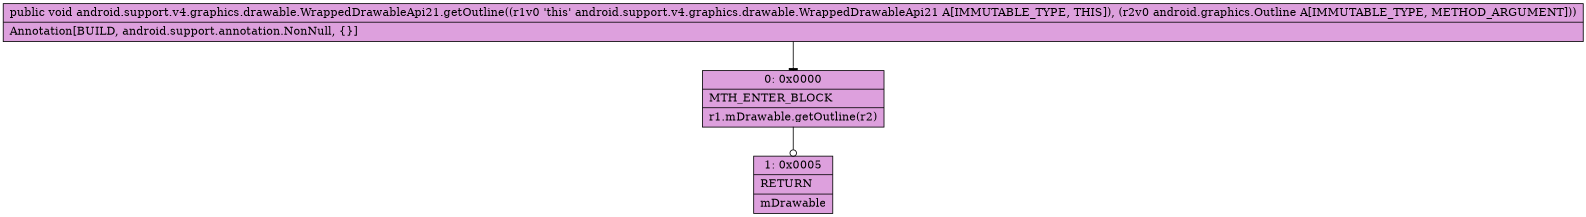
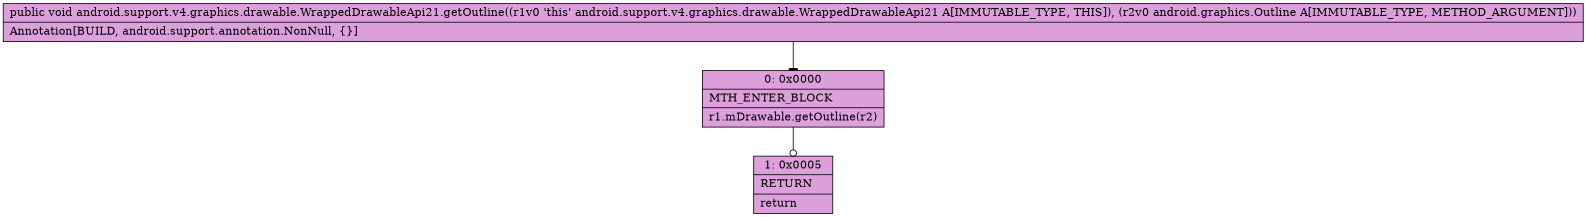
(793, 203) -> (779, 203)
